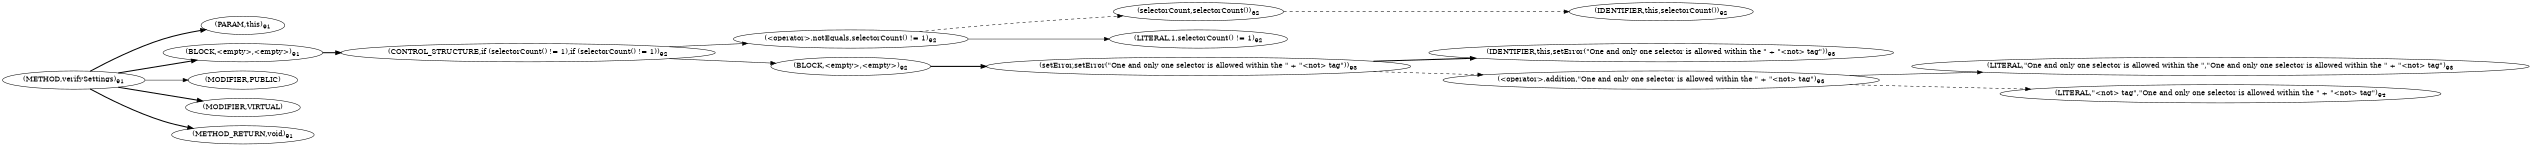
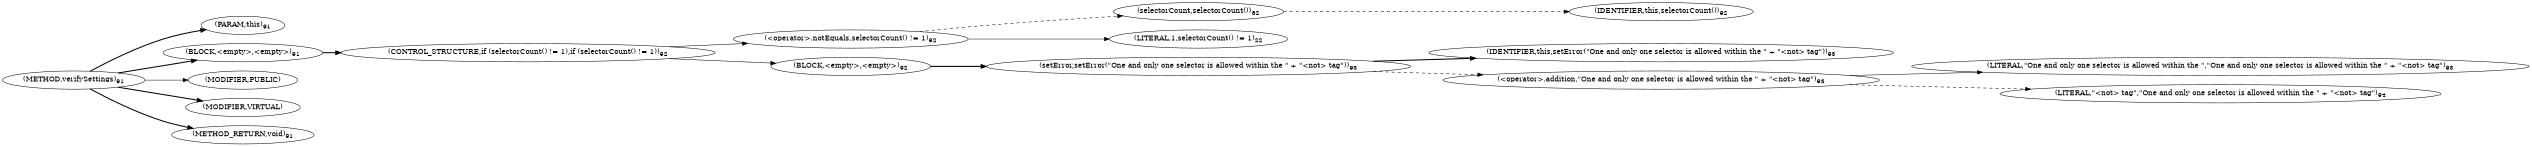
(1259, 38) -> (1259, 38)
